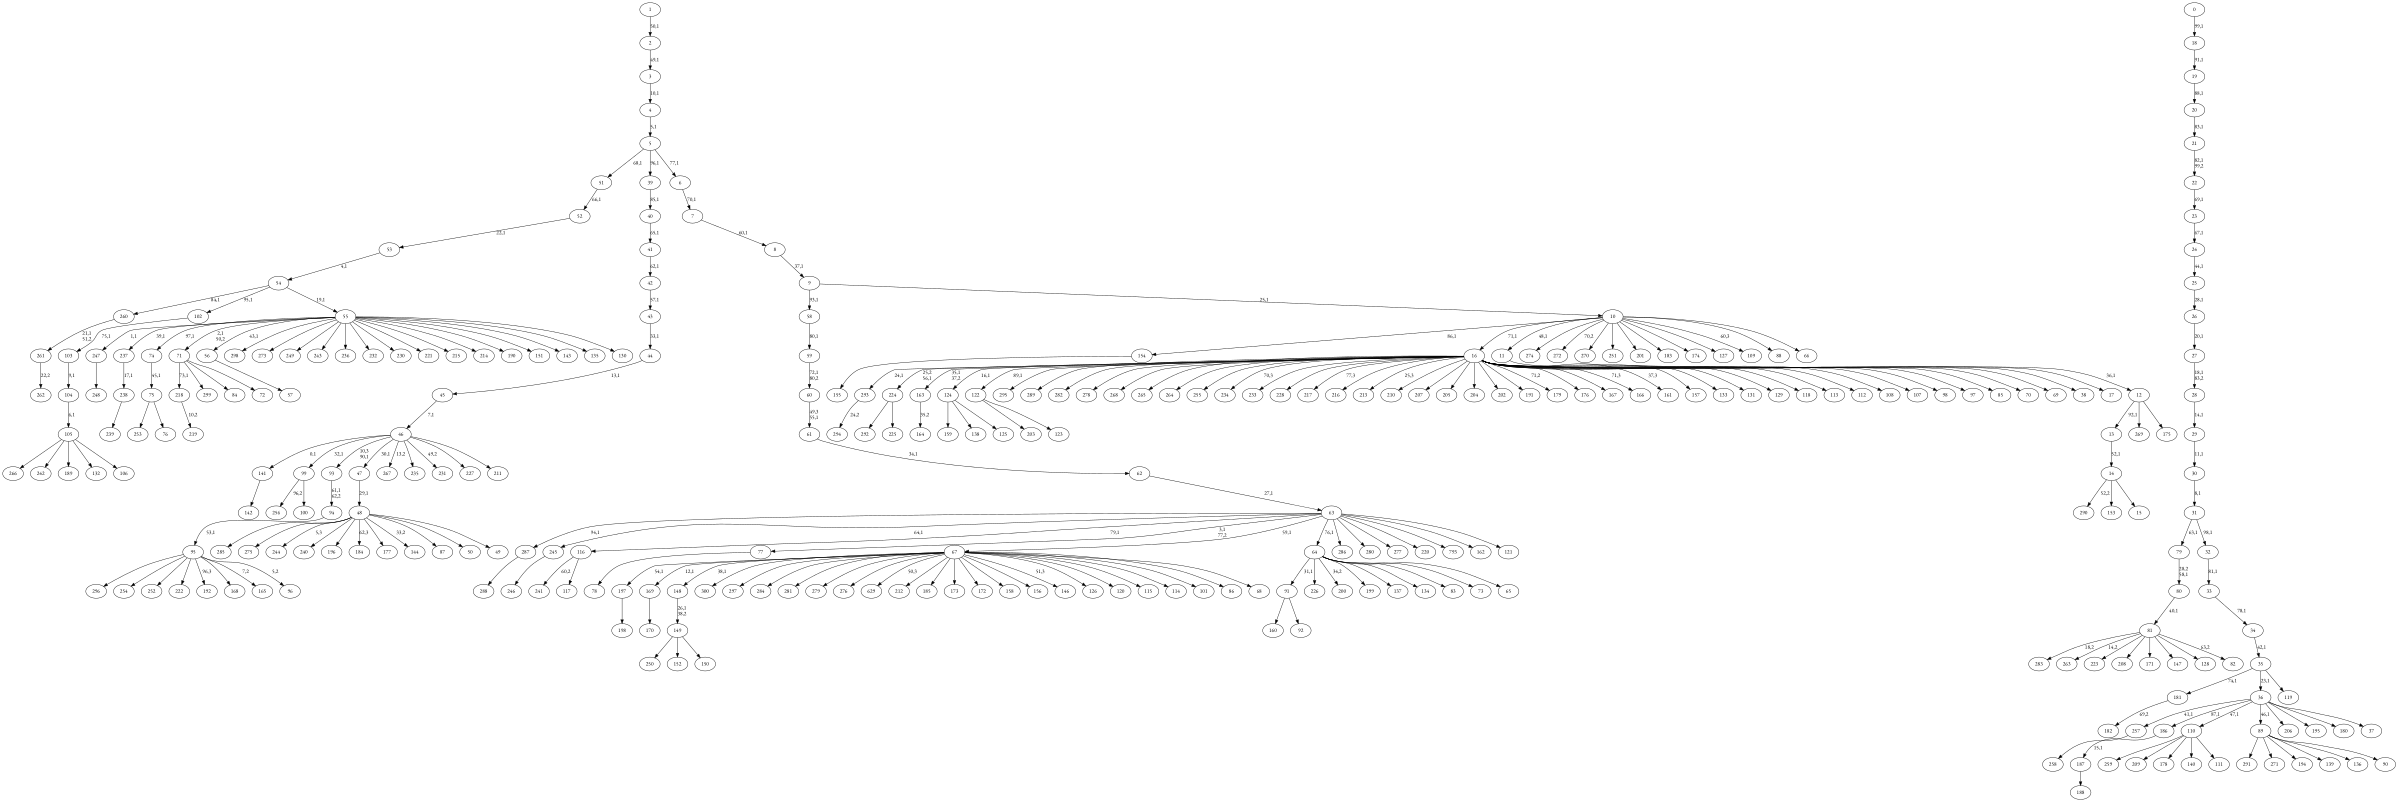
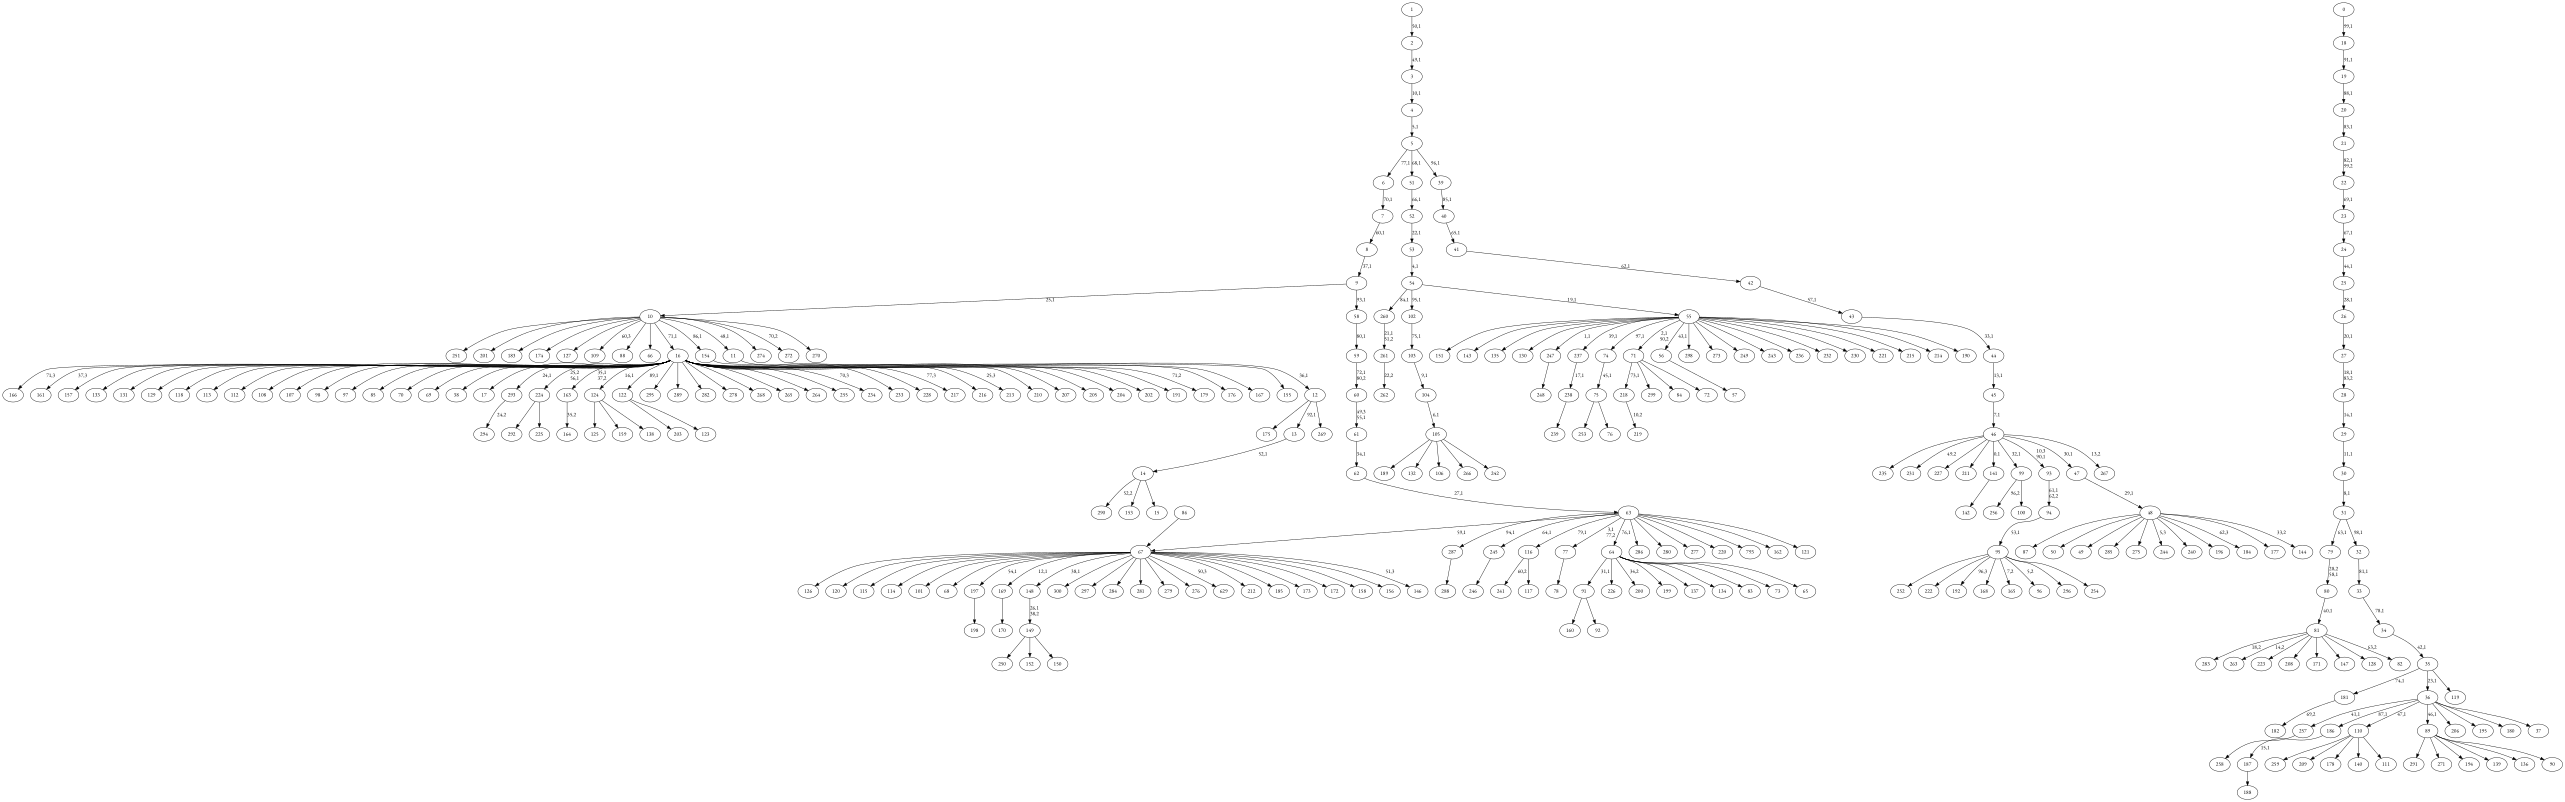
(1145, 564) -> (1164, 531)
